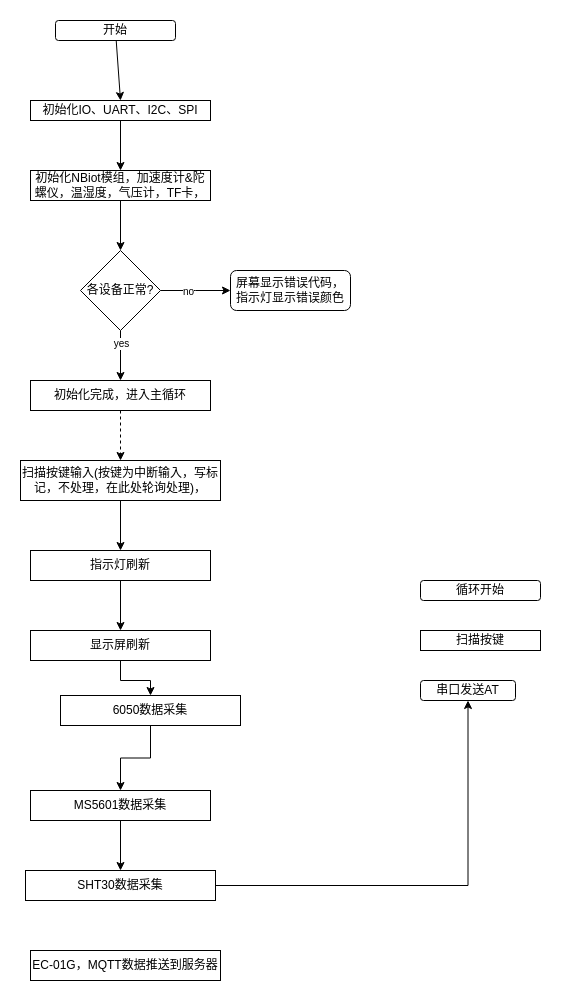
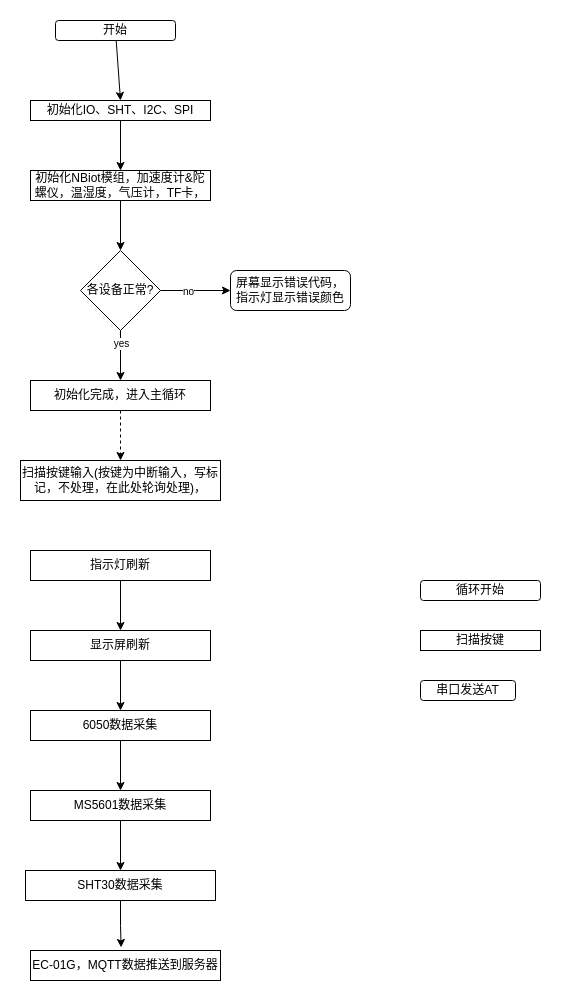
(121, 111) -> (121, 111)
(121, 522) -> none
(151, 711) -> (121, 726)
(431, 886) -> (121, 921)
